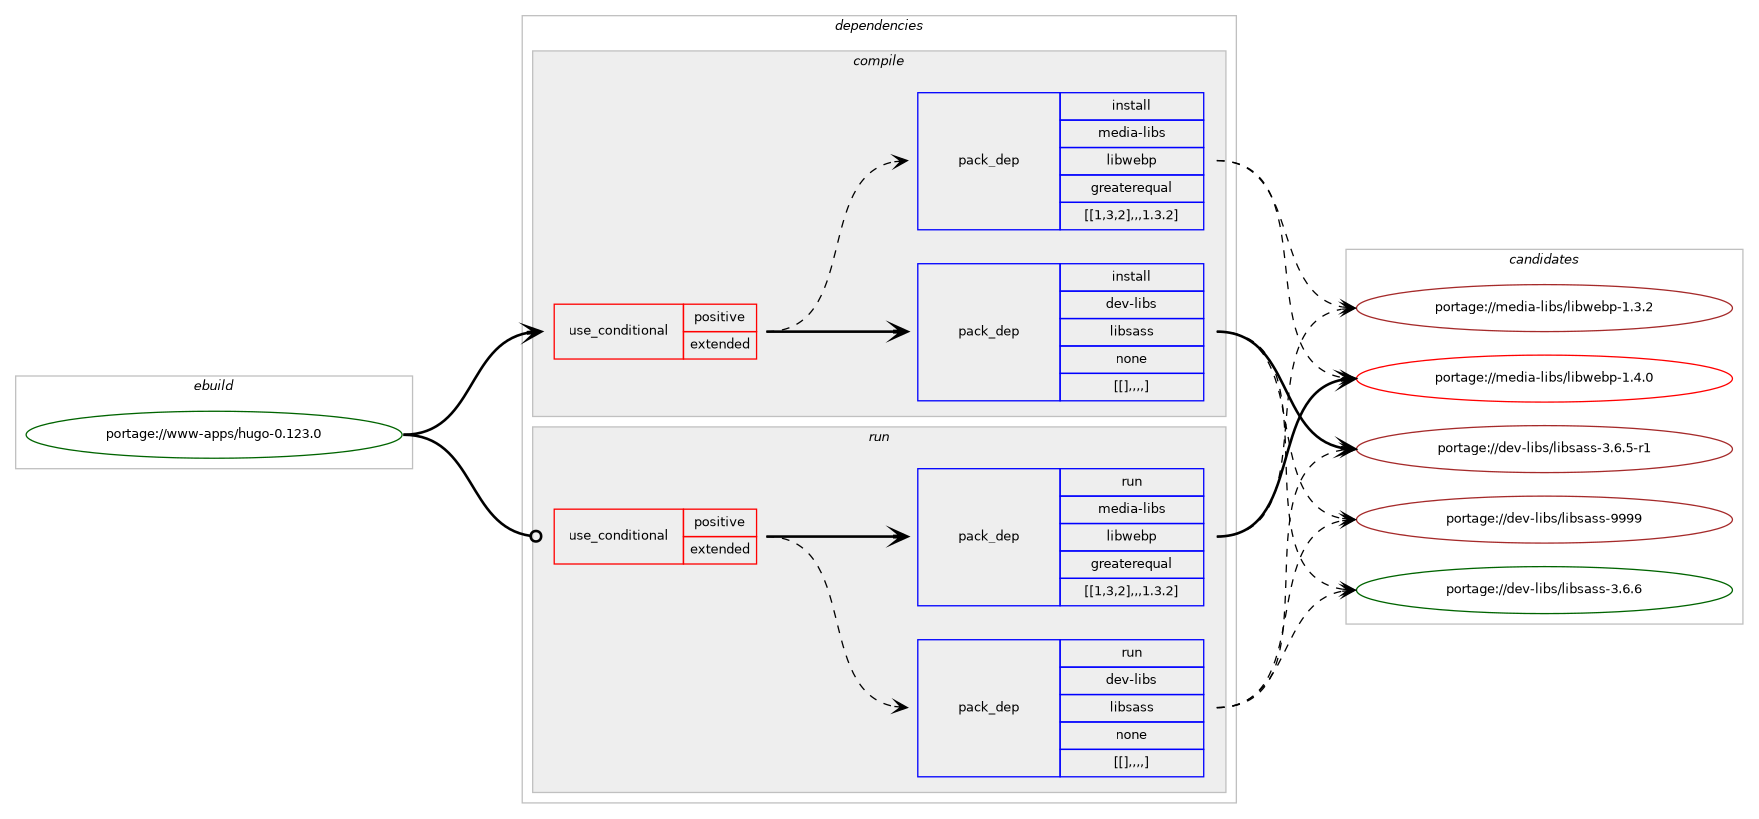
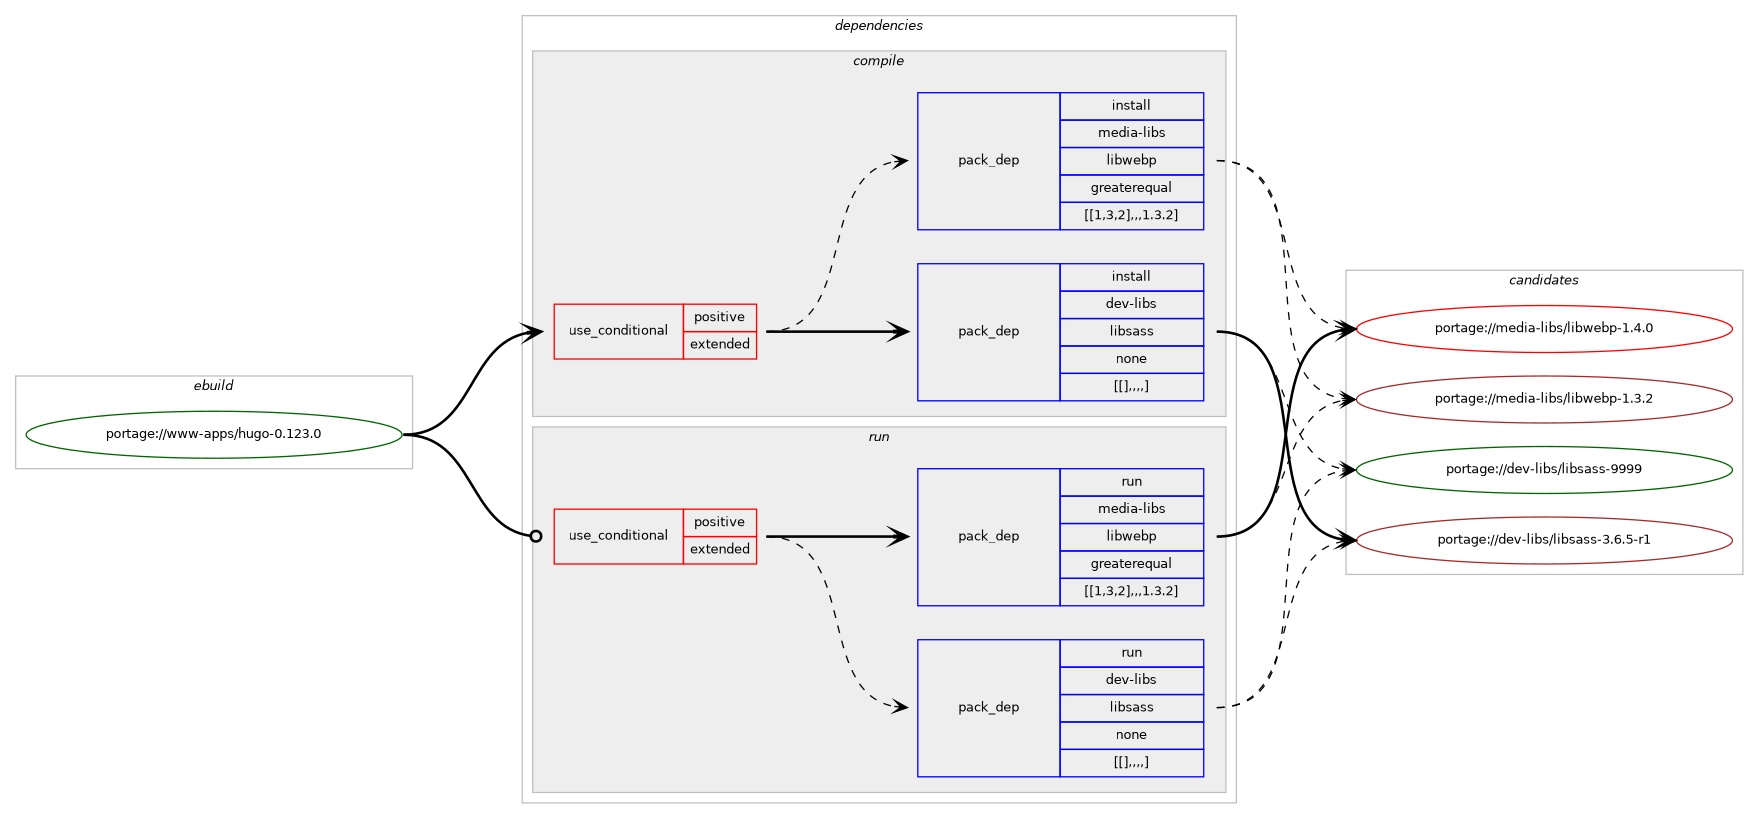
(1544, 520) -> (1544, 470)
(1544, 590) -> none
